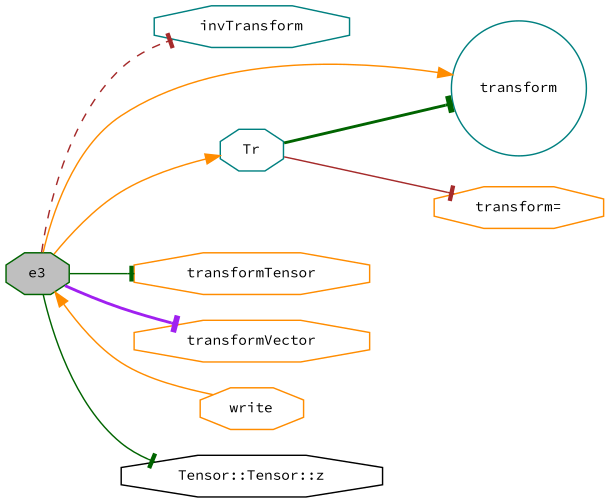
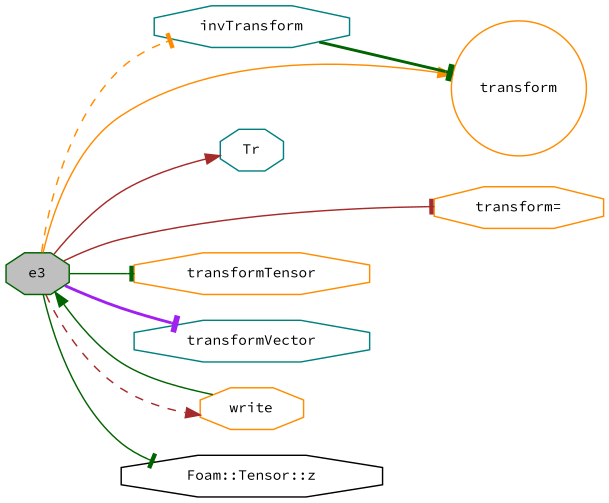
(519, 88) -> (519, 88)
(365, 124) -> (382, 57)
(78, 130) -> (78, 130)
(366, 175) -> (243, 218)
(121, 192) -> (121, 192)
(252, 341) -> (252, 341)
(128, 366) -> (128, 366)
none -> (101, 372)
(252, 476) -> (252, 476)
